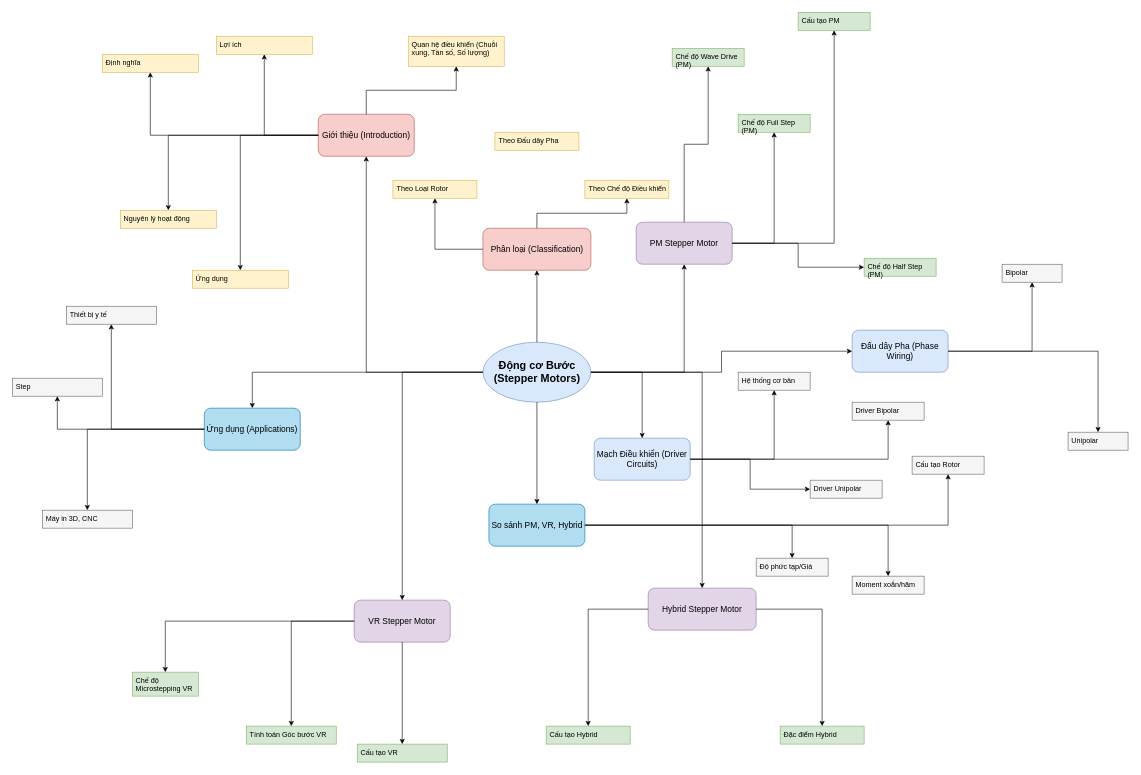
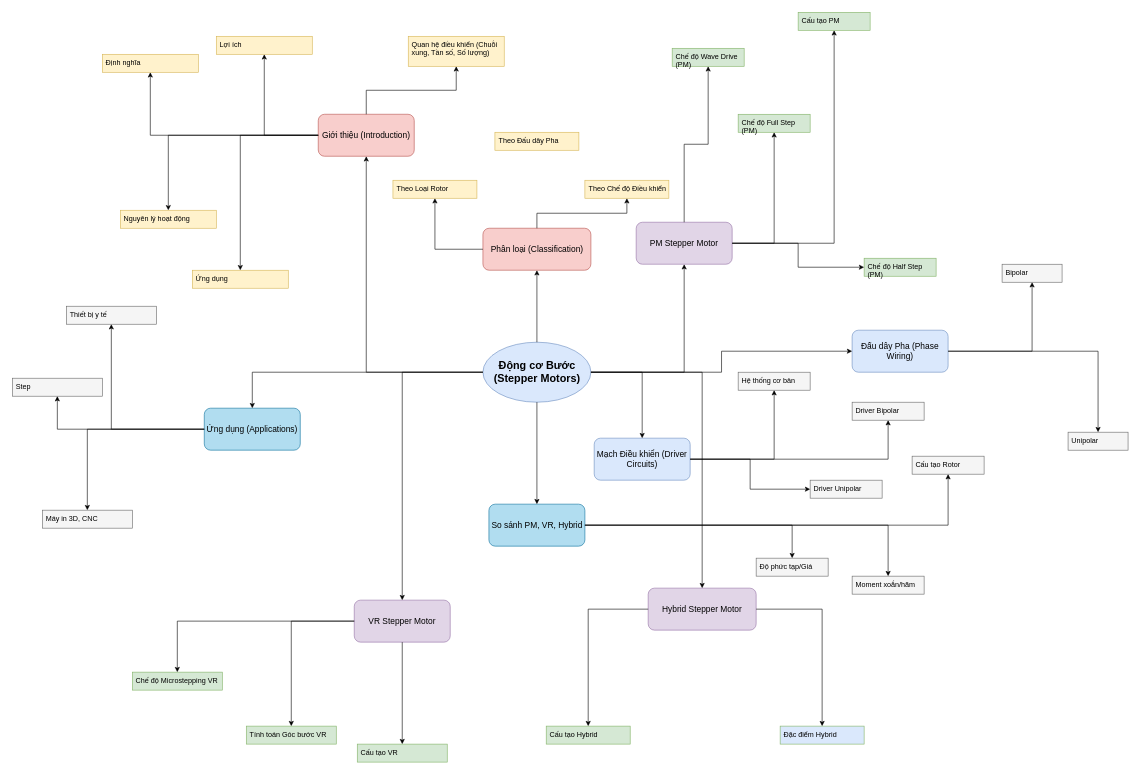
(165, 684) -> (177, 681)
(822, 735) -> (822, 735)
